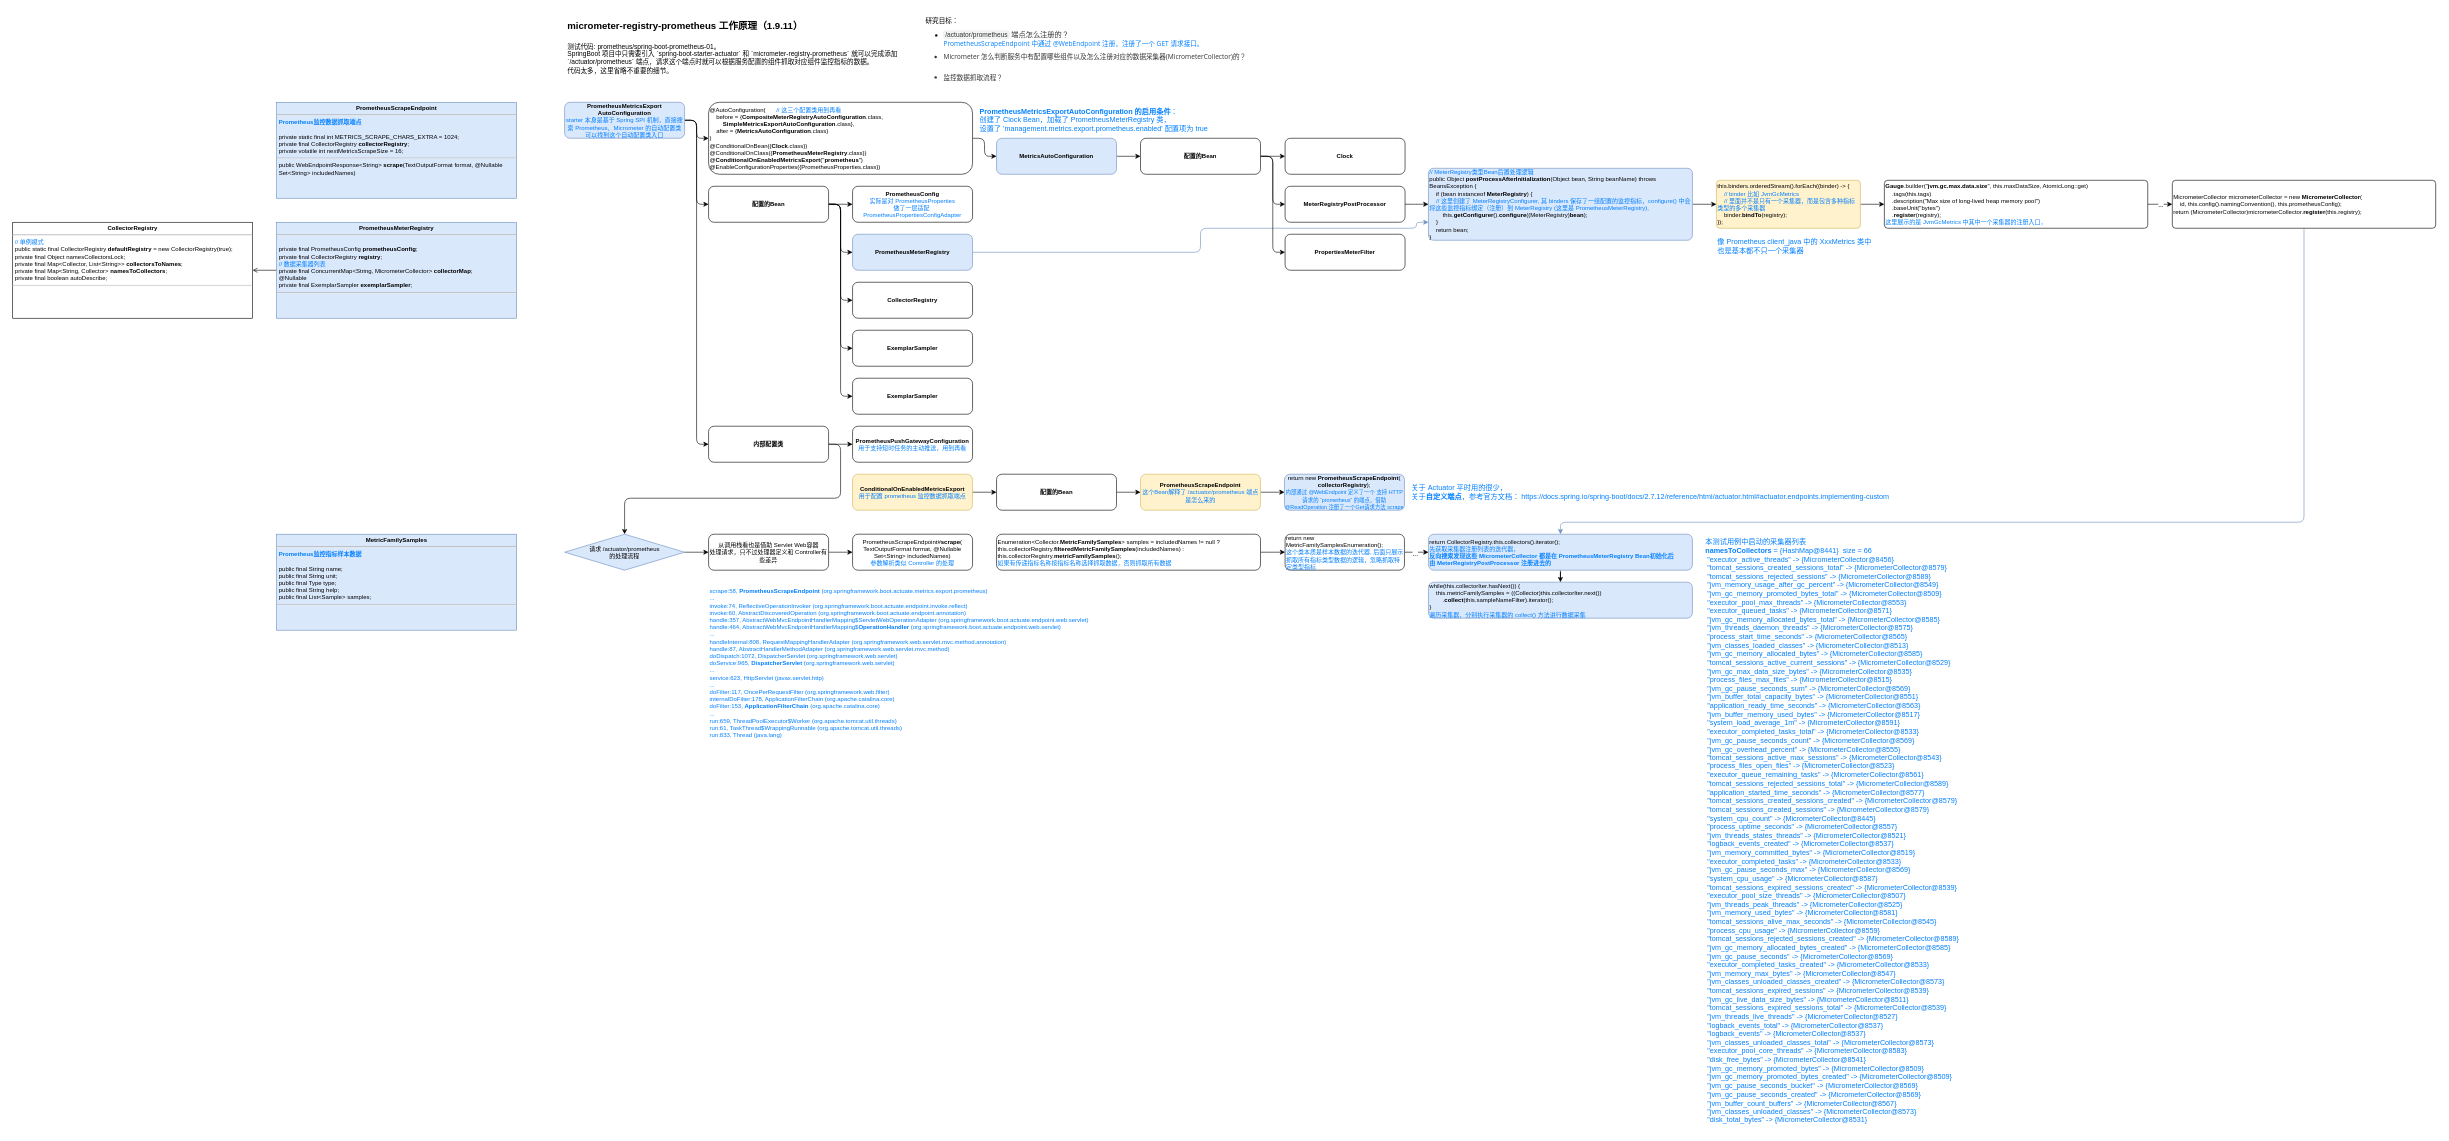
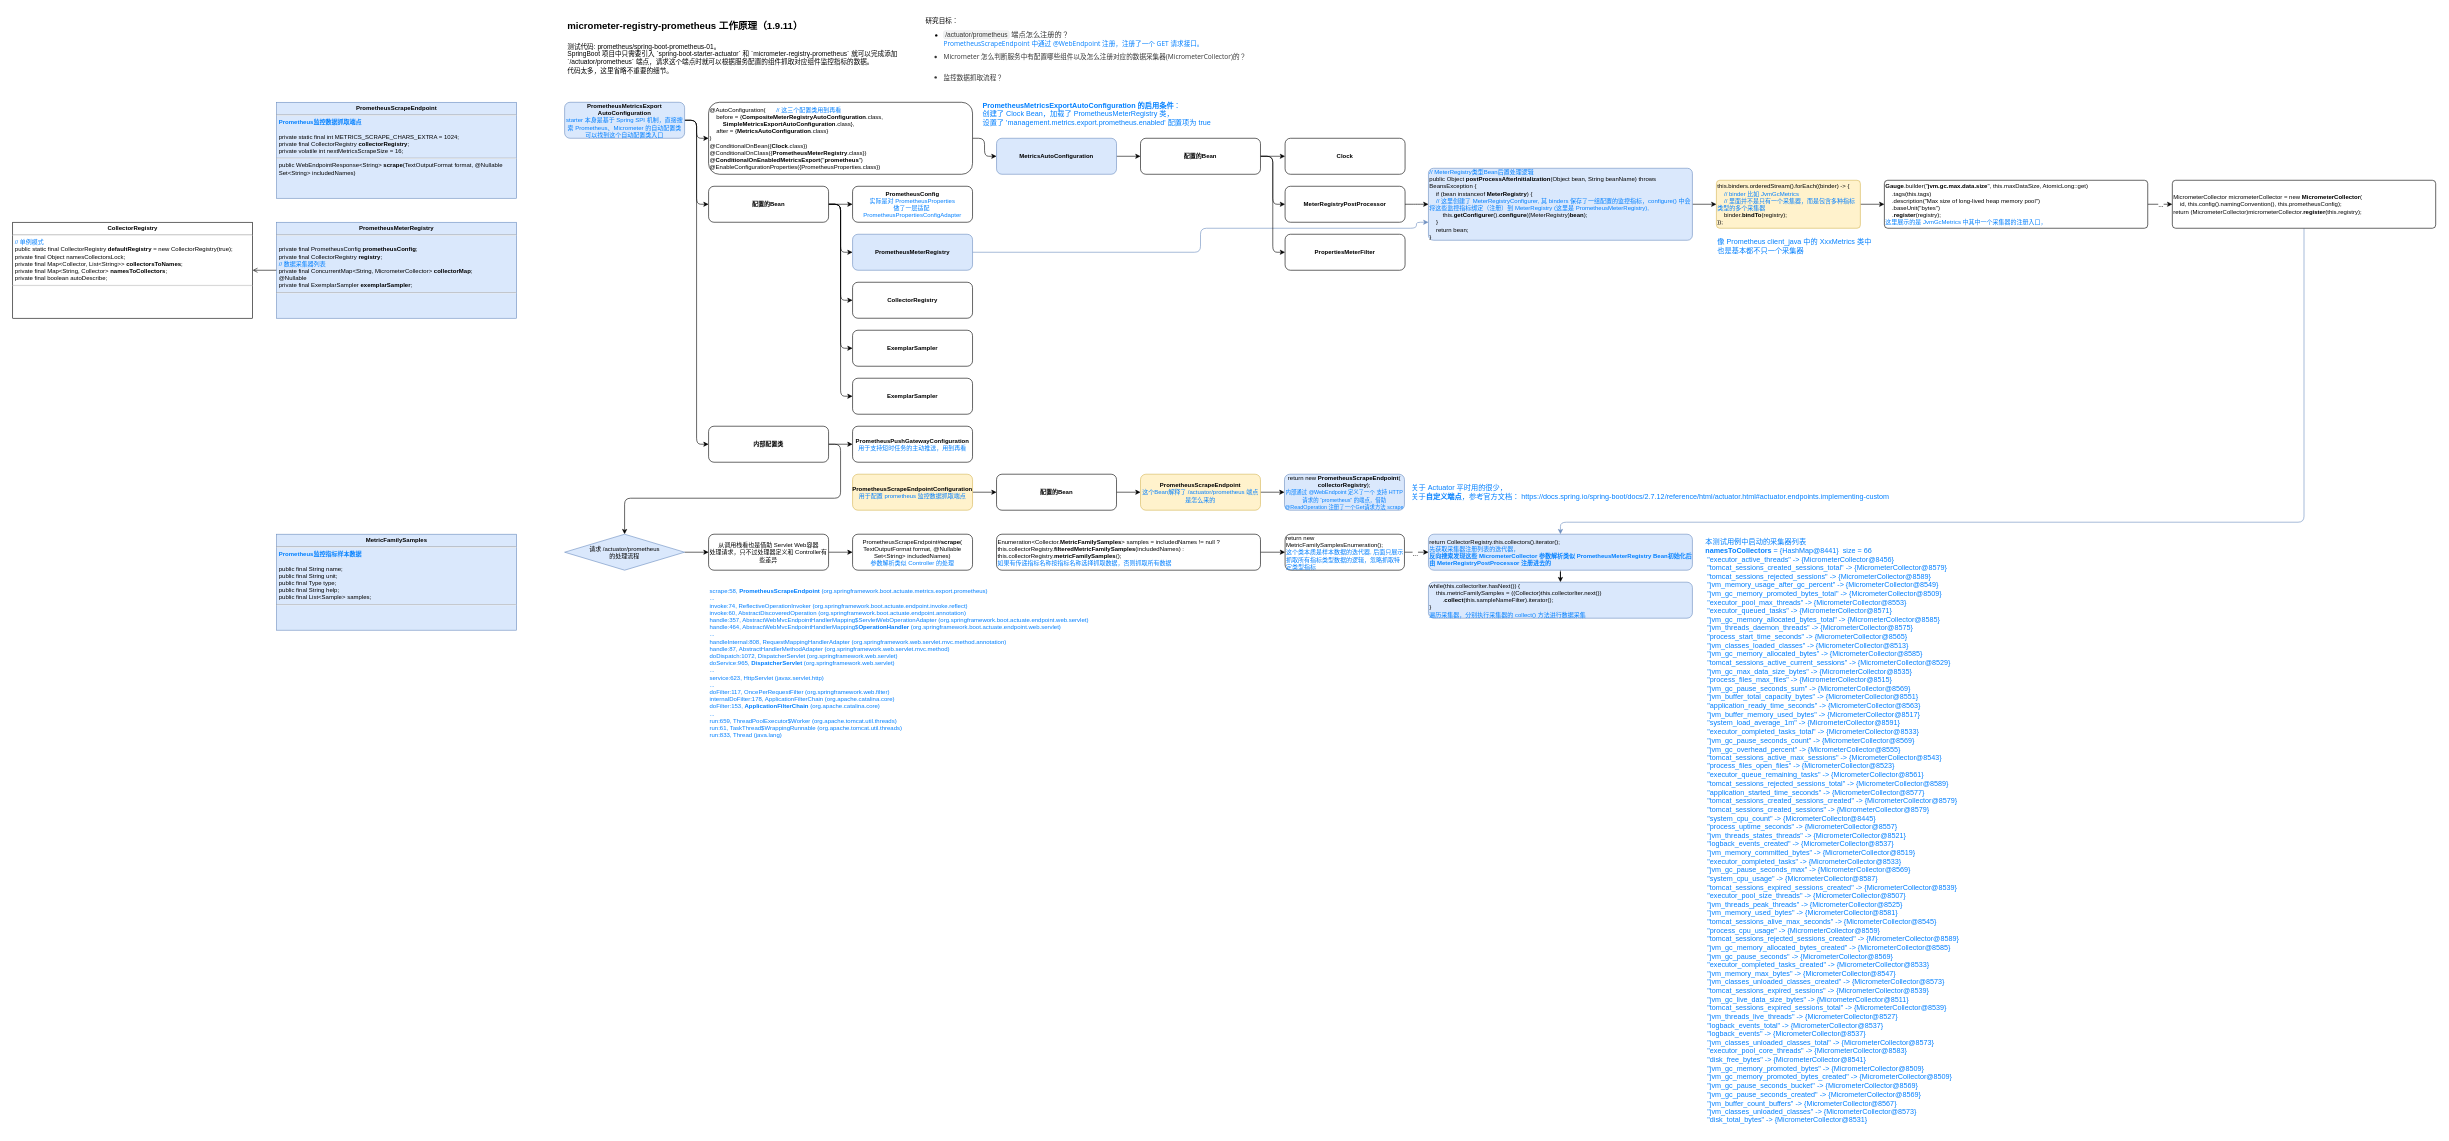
(1098, 120) -> (1101, 114)
(912, 492) -> (912, 492)
(1561, 552) -> (1561, 552)
